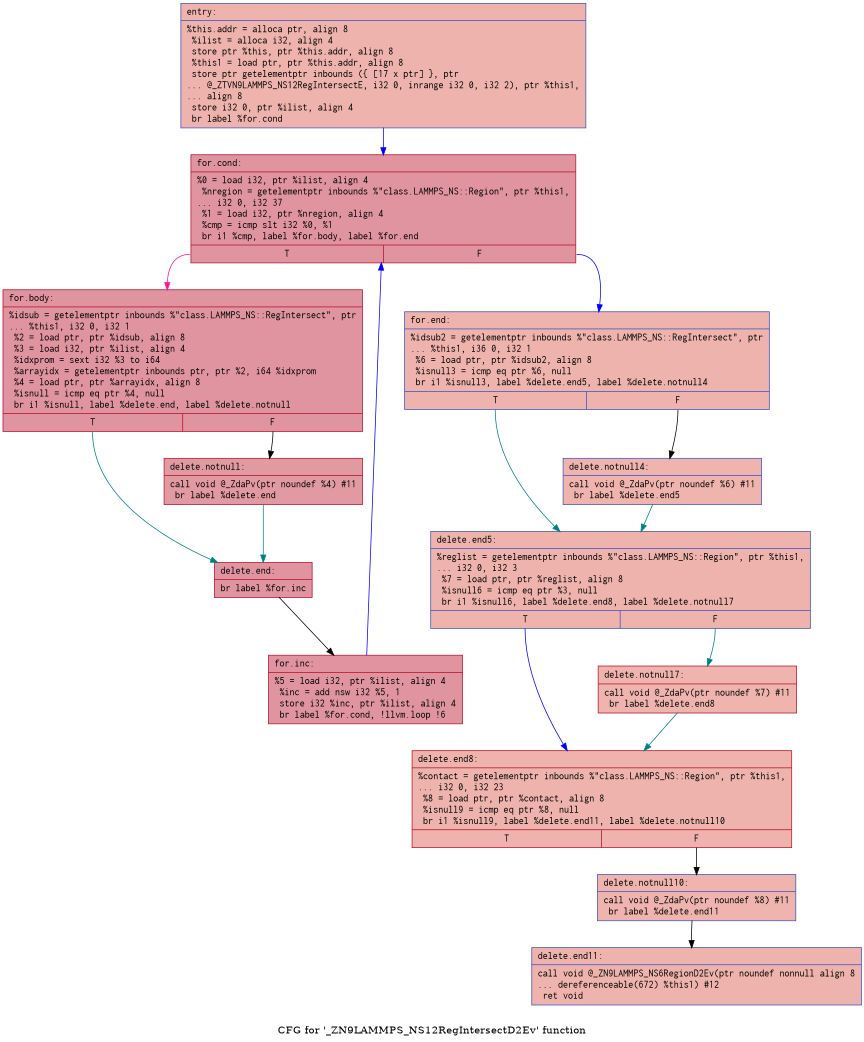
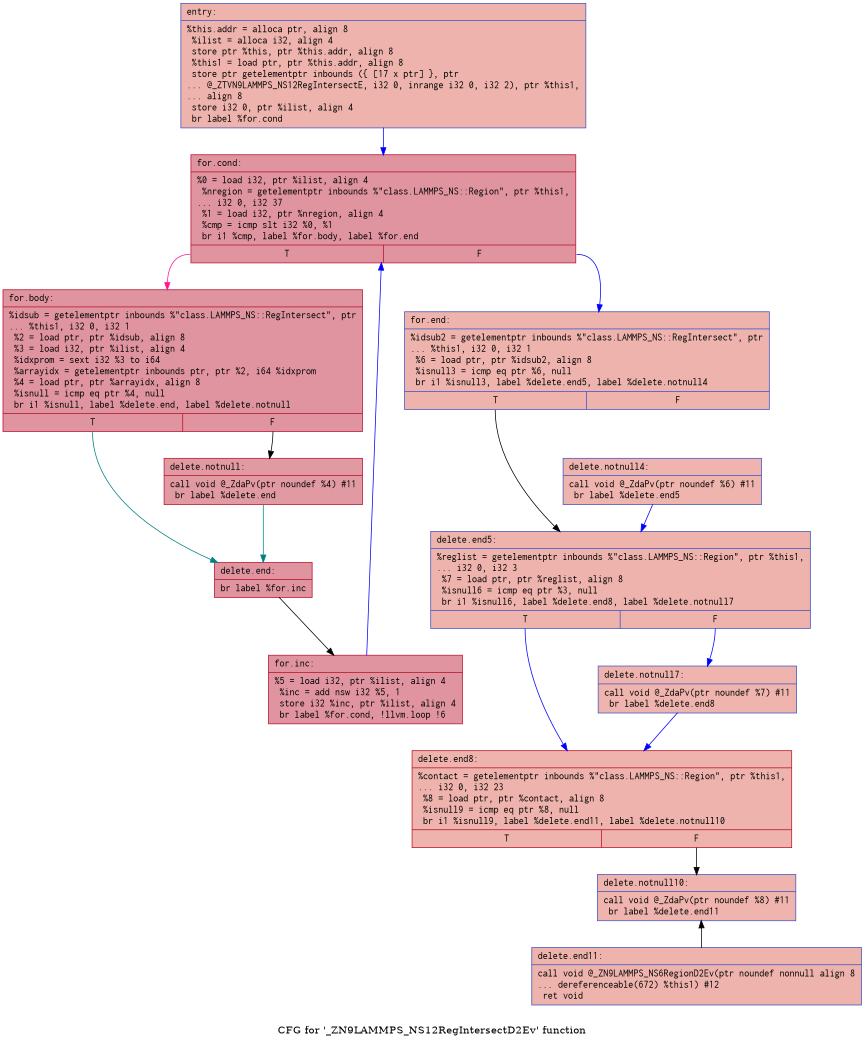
(471, 349) -> (471, 349)
(676, 431) -> none
(514, 474) -> (514, 474)
(648, 515) -> (648, 515)
(714, 644) -> (714, 644)
(697, 690) -> (697, 690)
(663, 729) -> (663, 729)
(692, 930) -> (702, 938)
